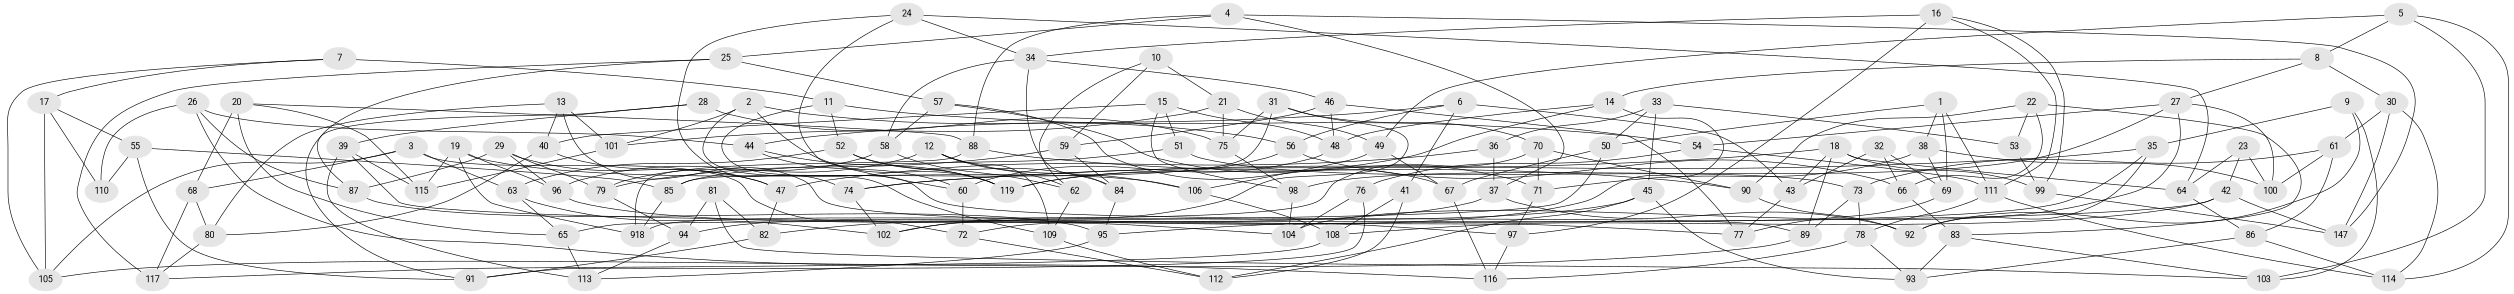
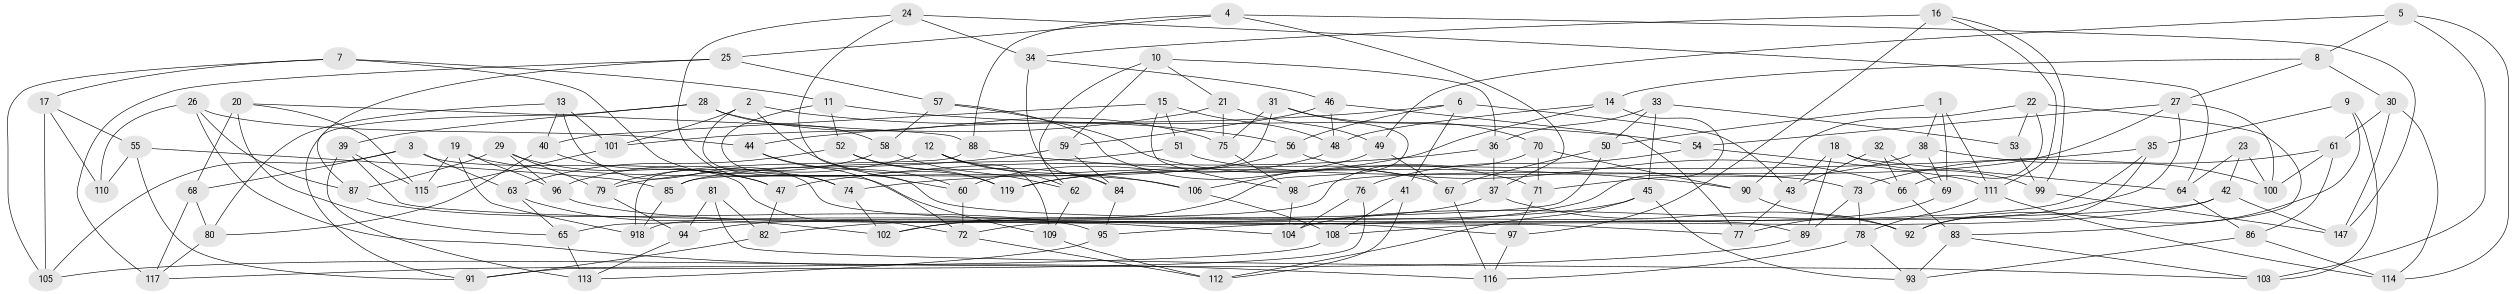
none -> (1352, 70)
(938, 79) -> (794, 125)
(880, 165) -> (863, 177)
(1341, 168) -> (603, 108)
